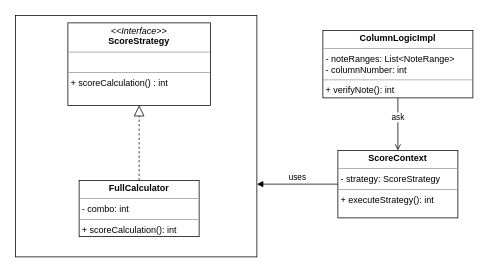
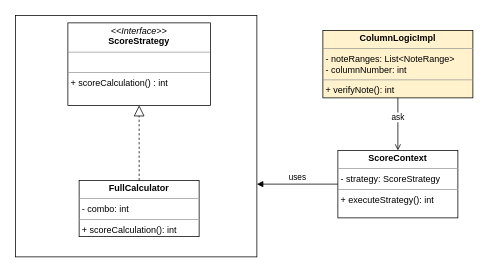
(398, 64) -> (398, 64)
